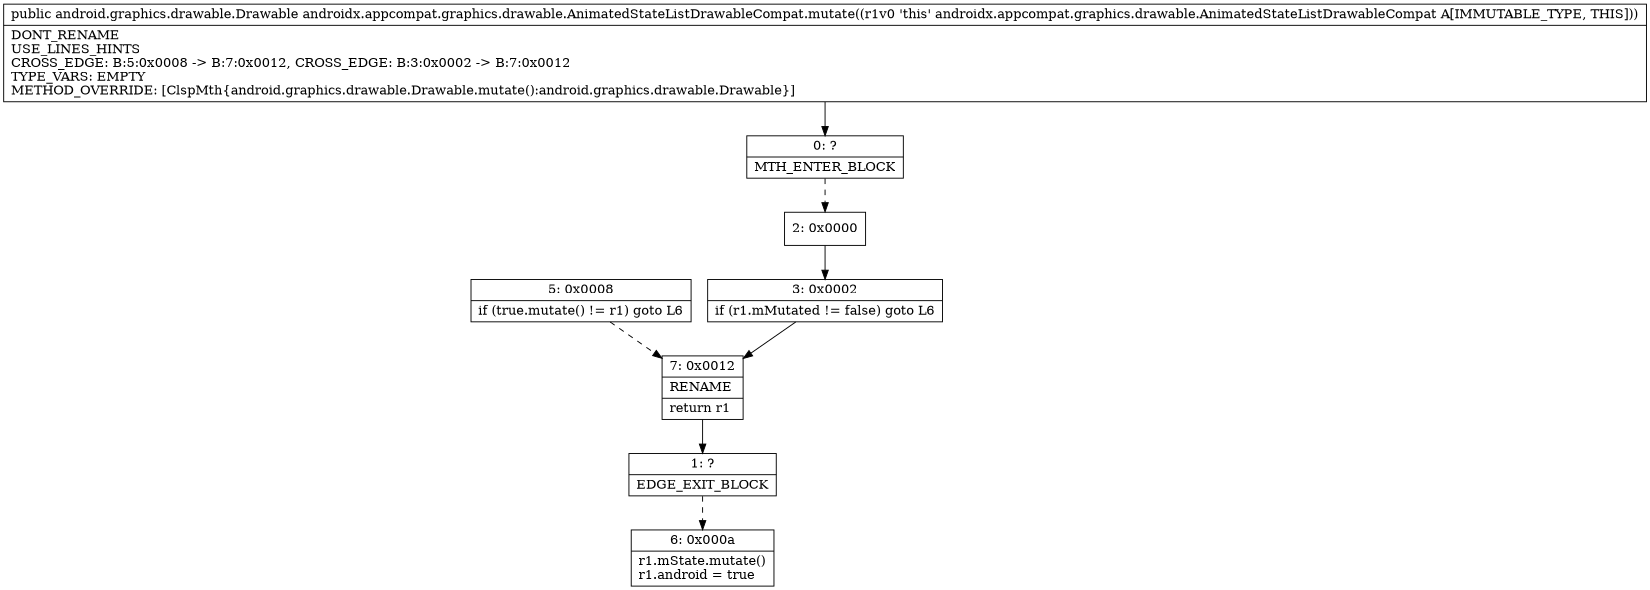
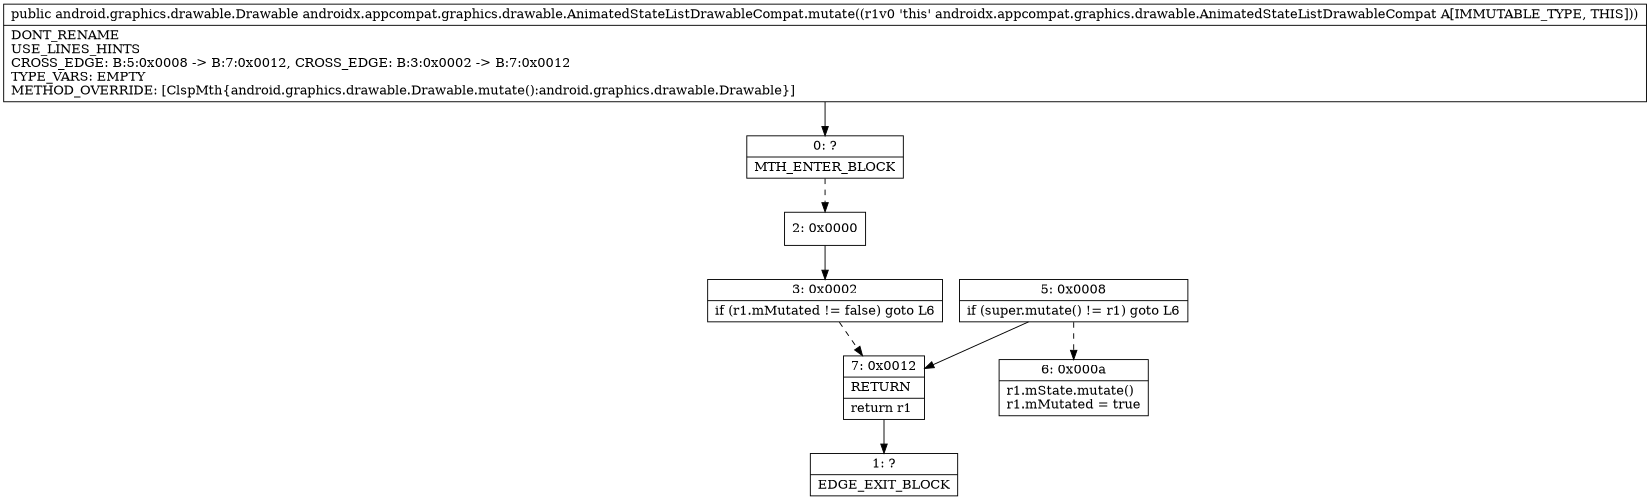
(581, 311) -> (1074, 311)
(632, 337) -> (981, 343)
(773, 338) -> (848, 335)
(701, 387) -> (881, 387)
(703, 508) -> (1074, 336)
(697, 575) -> (1074, 405)
